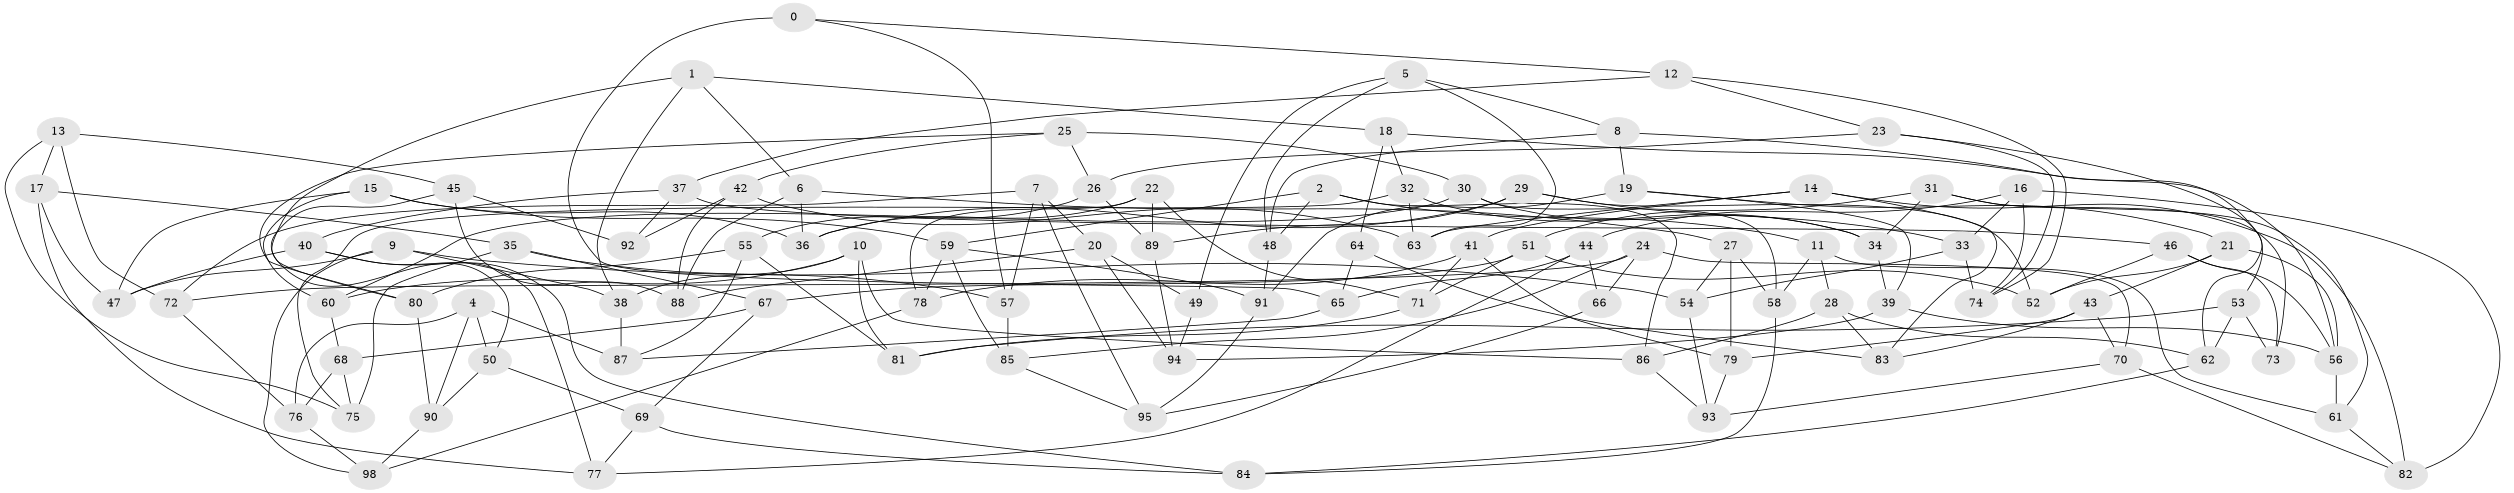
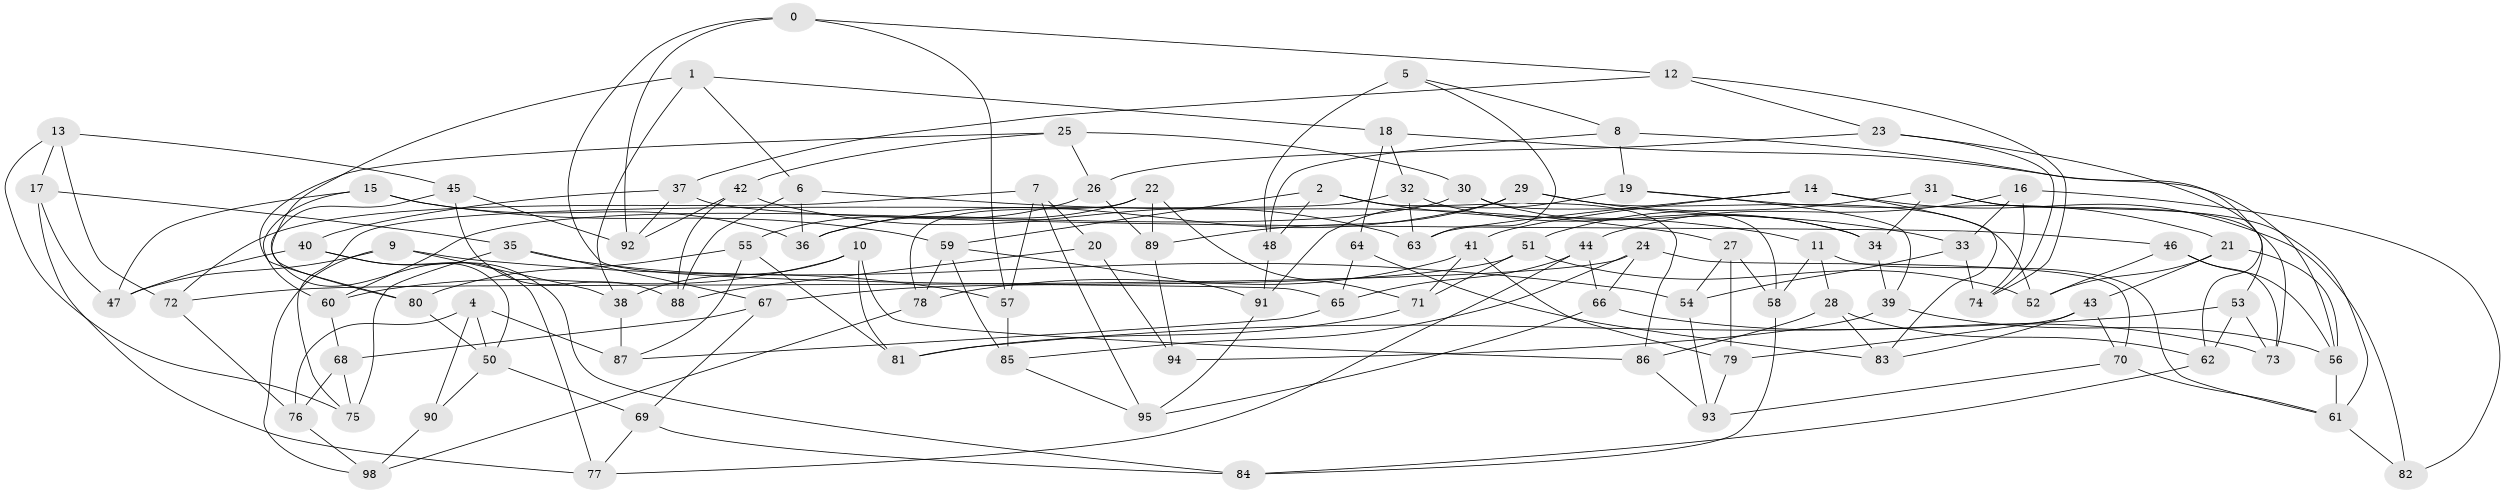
none -> (644, 93)
(1196, 303) -> none
none -> (1938, 326)
(424, 361) -> (453, 332)
(2263, 419) -> (2191, 385)
